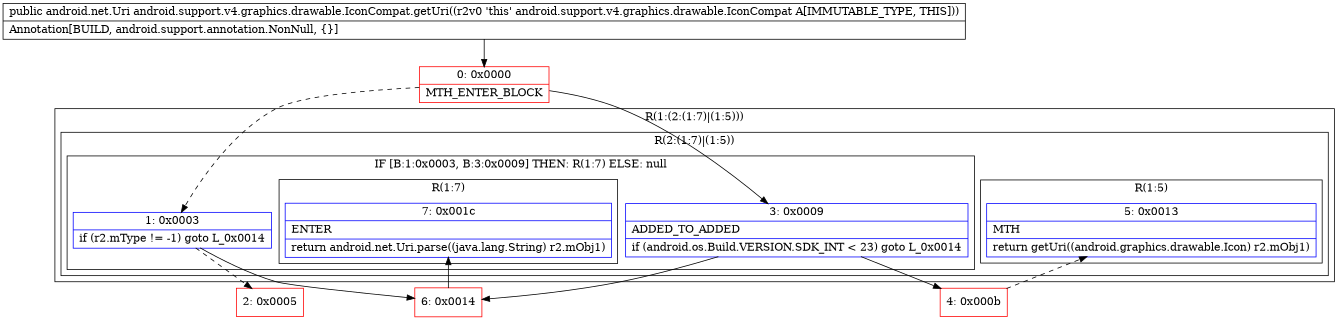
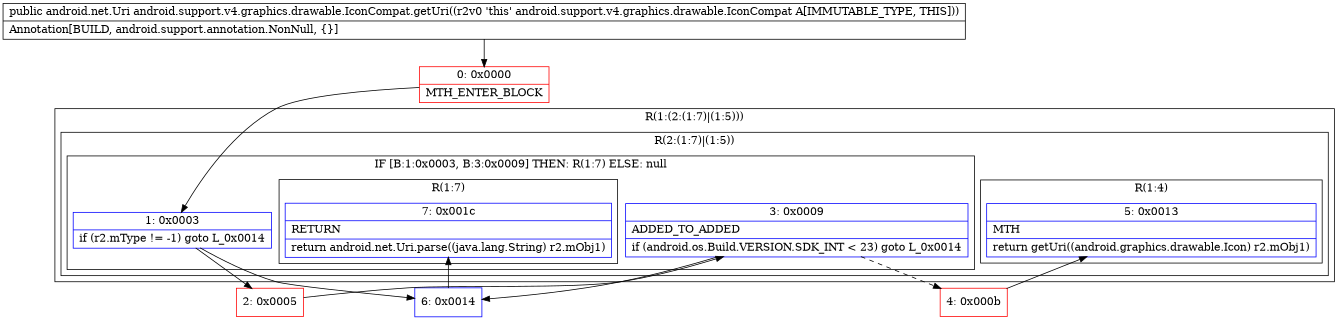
(288, 104) -> (288, 104)
(658, 127) -> (511, 286)
(1151, 189) -> (1151, 189)
(311, 230) -> (316, 230)
(218, 264) -> (218, 264)
(881, 265) -> (881, 265)
(1052, 270) -> (1052, 270)
(448, 302) -> (448, 302)
